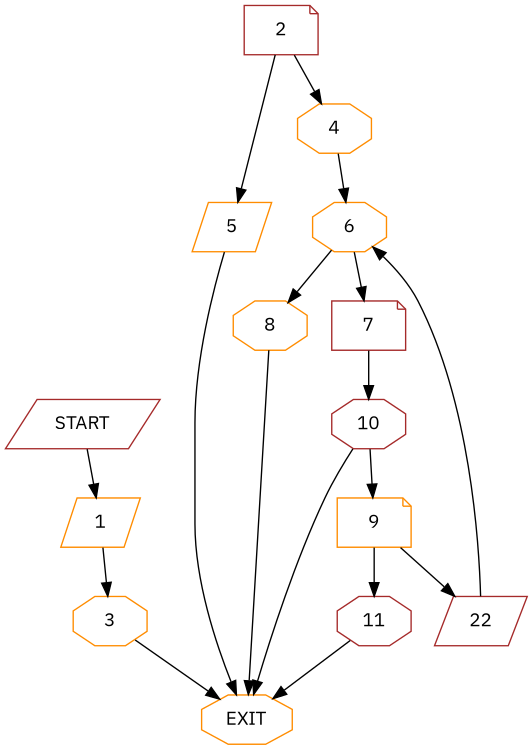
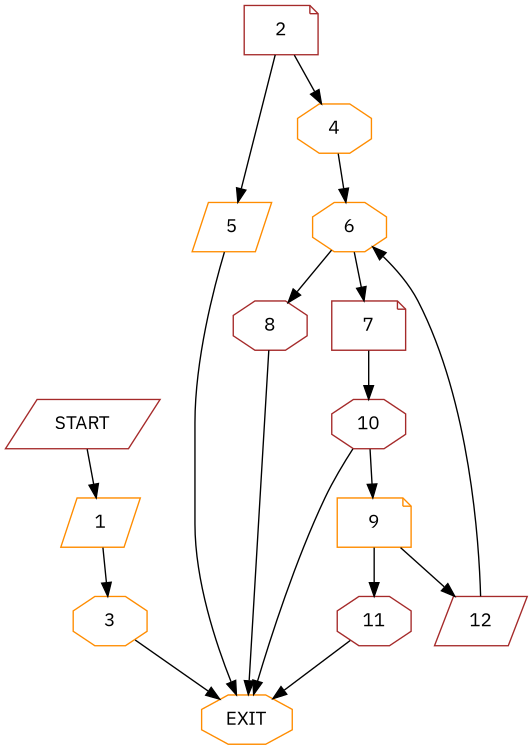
(270, 326) -> (270, 326)
(481, 621) -> (481, 621)
